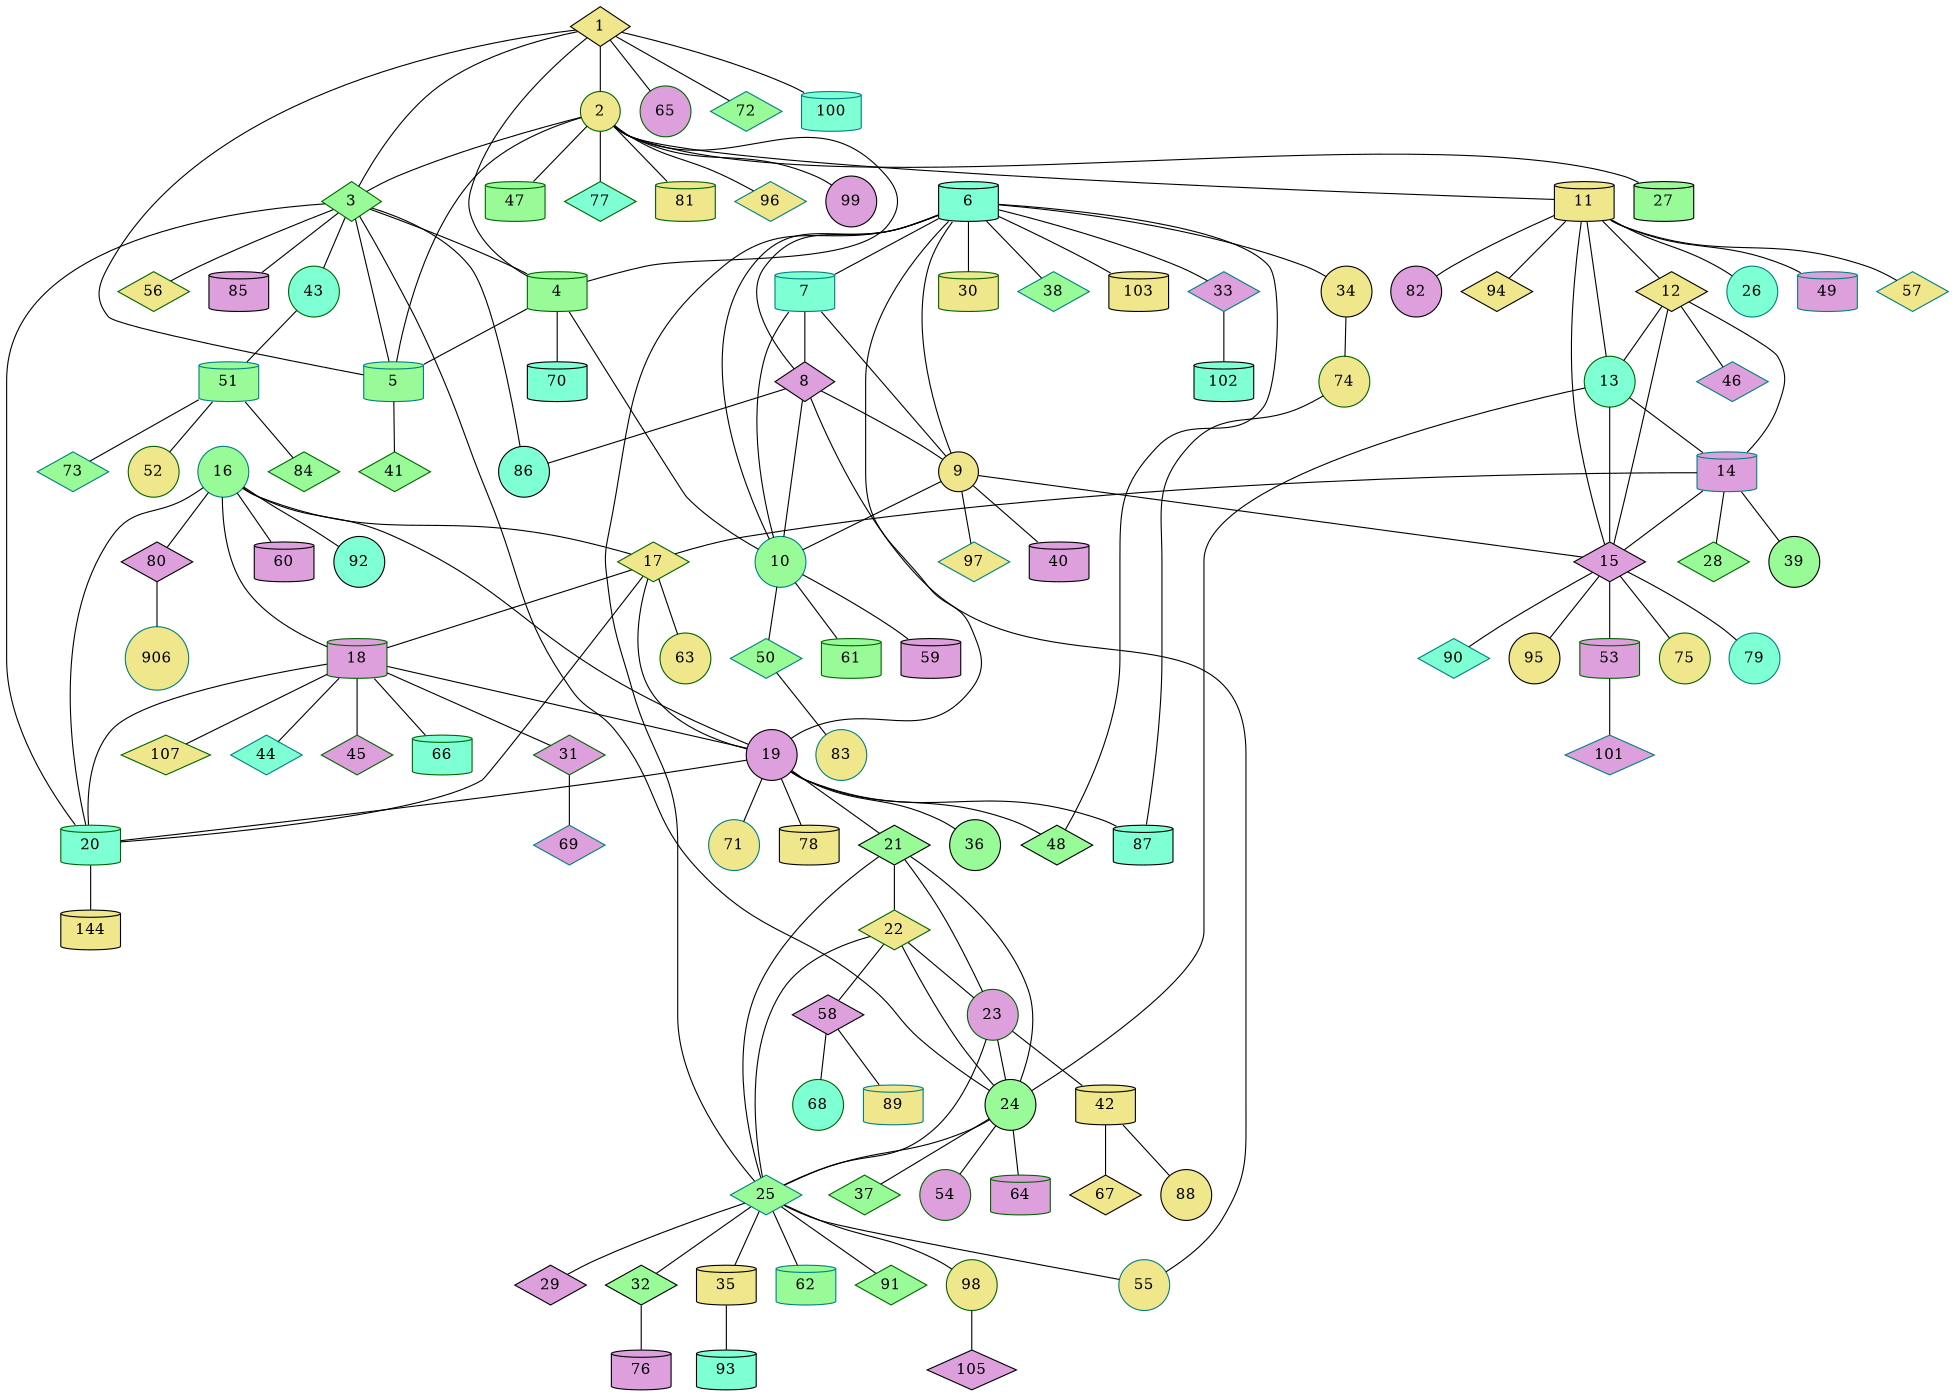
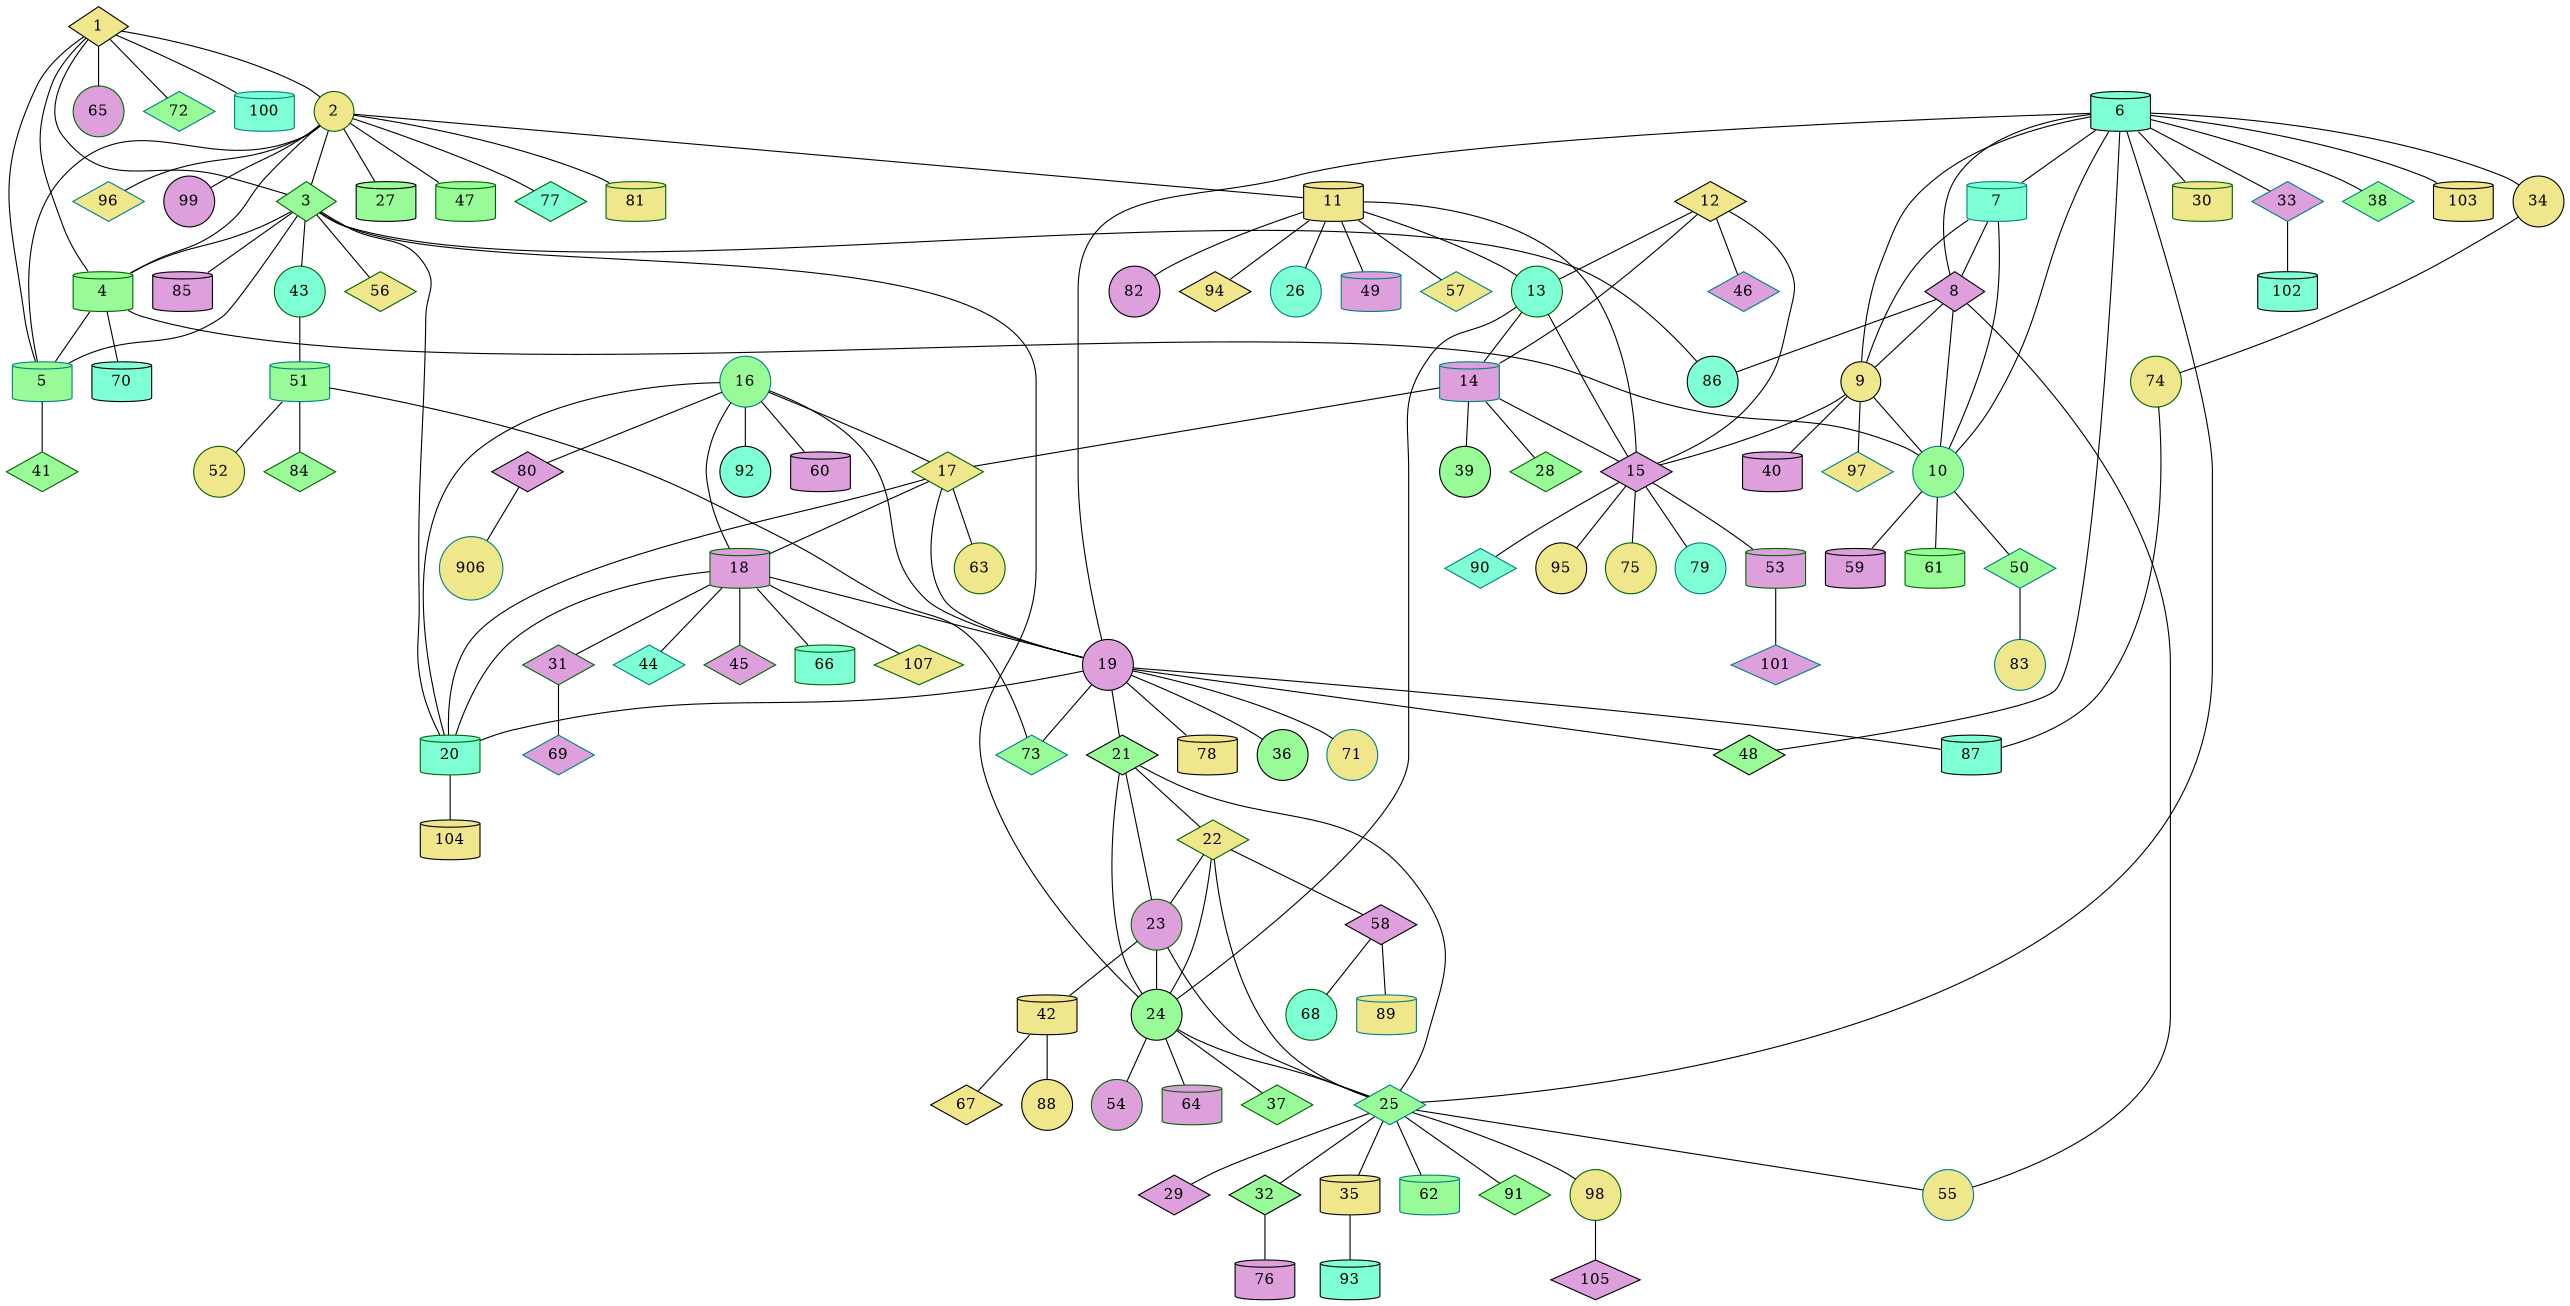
(1631, 250) -> none
none -> (1067, 713)
(91, 930) -> (450, 840)
